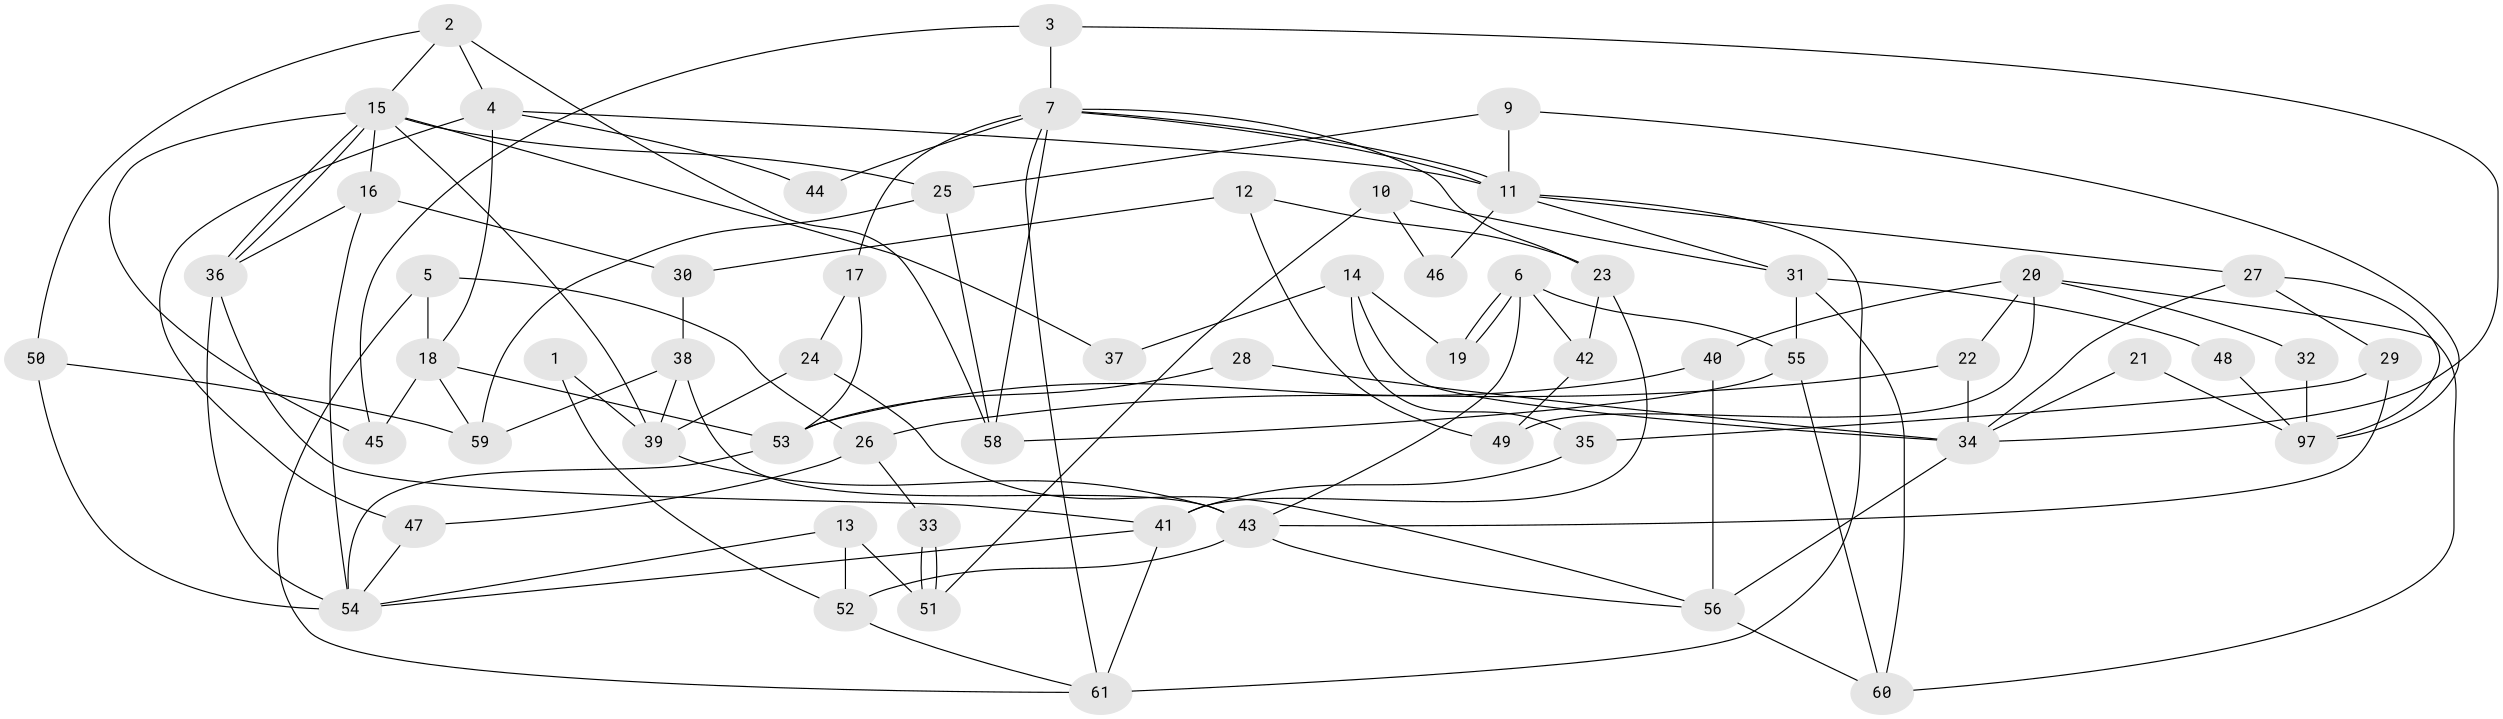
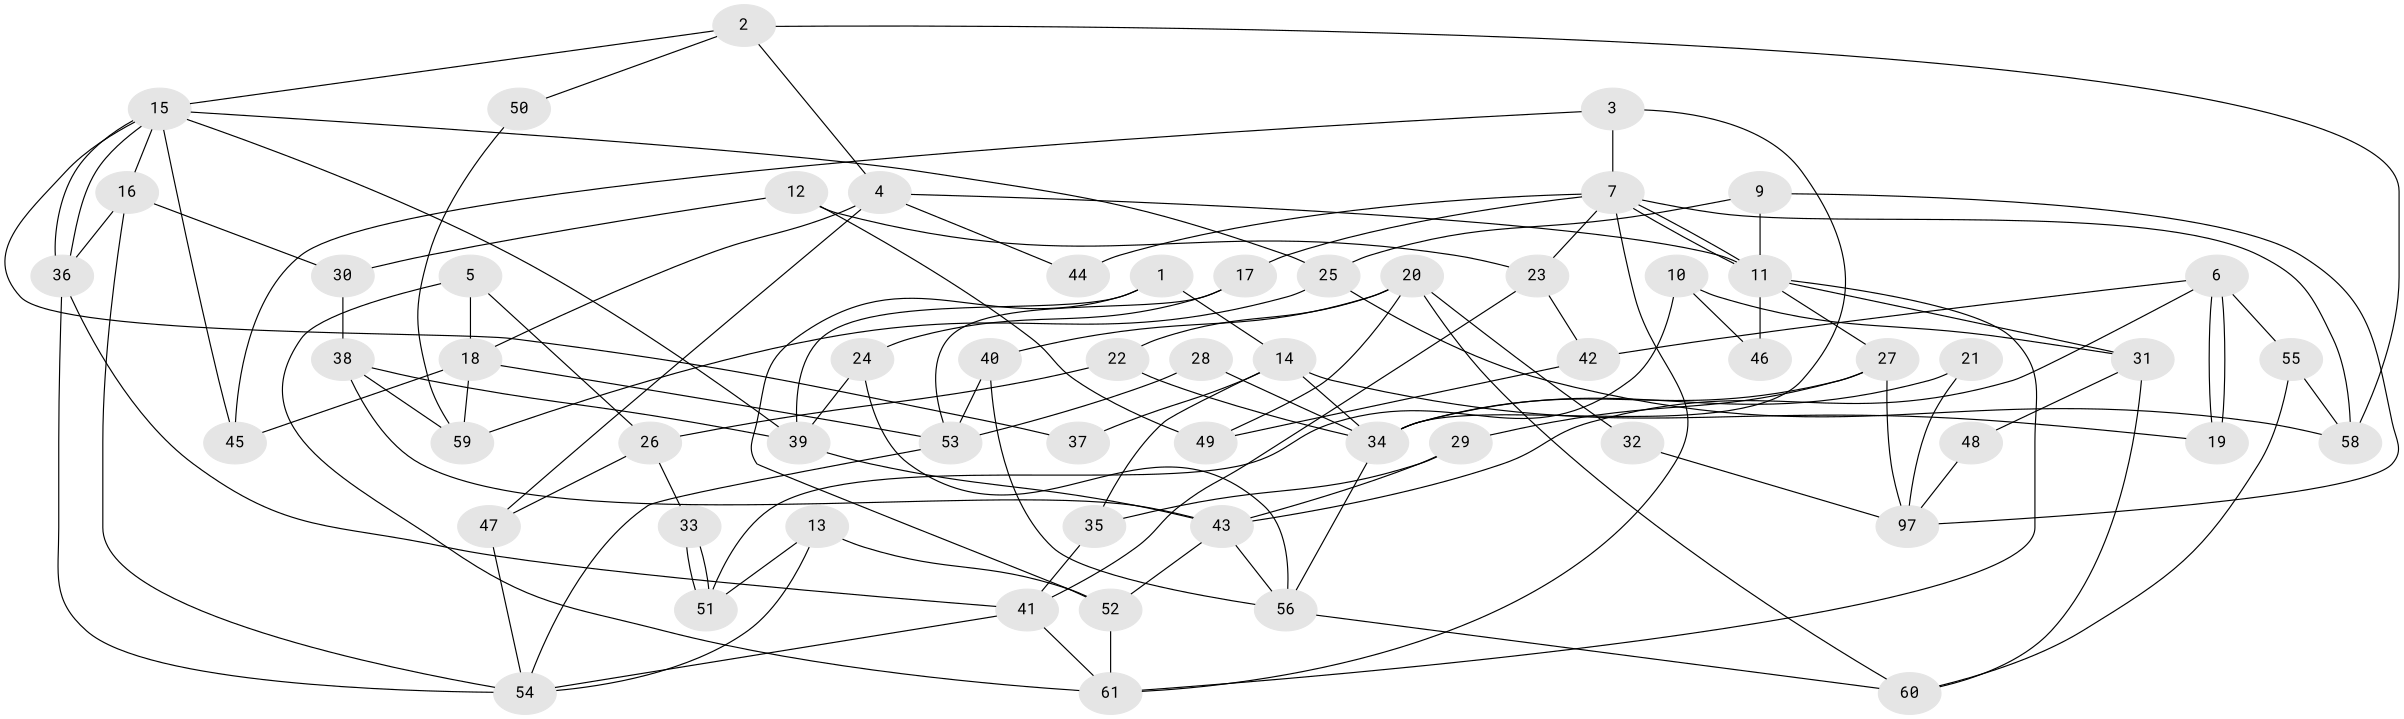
none -> (1207, 307)
(1796, 318) -> none
(129, 555) -> none
